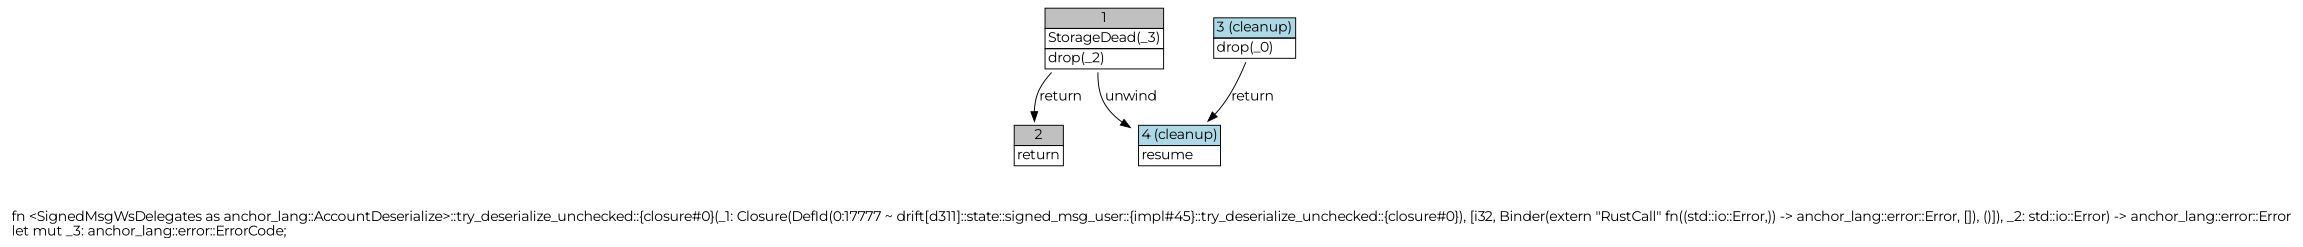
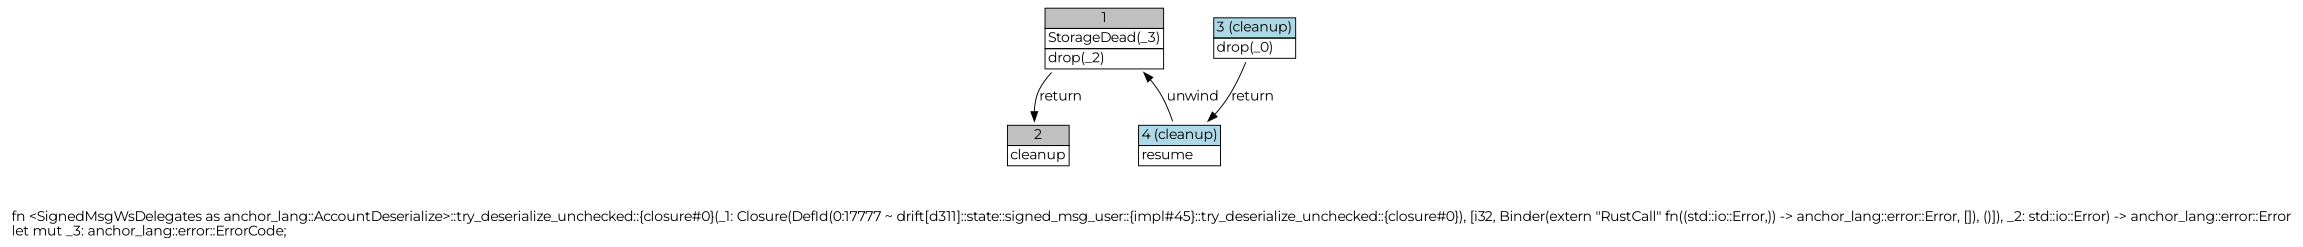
(1103, 101) -> (1164, 99)
(1039, 155) -> (1038, 155)
